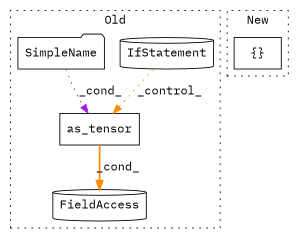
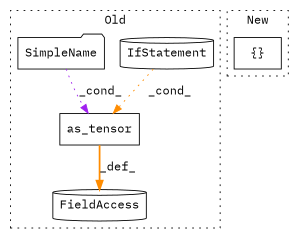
(170, 91) -> (170, 91)
(118, 167) -> (118, 167)
